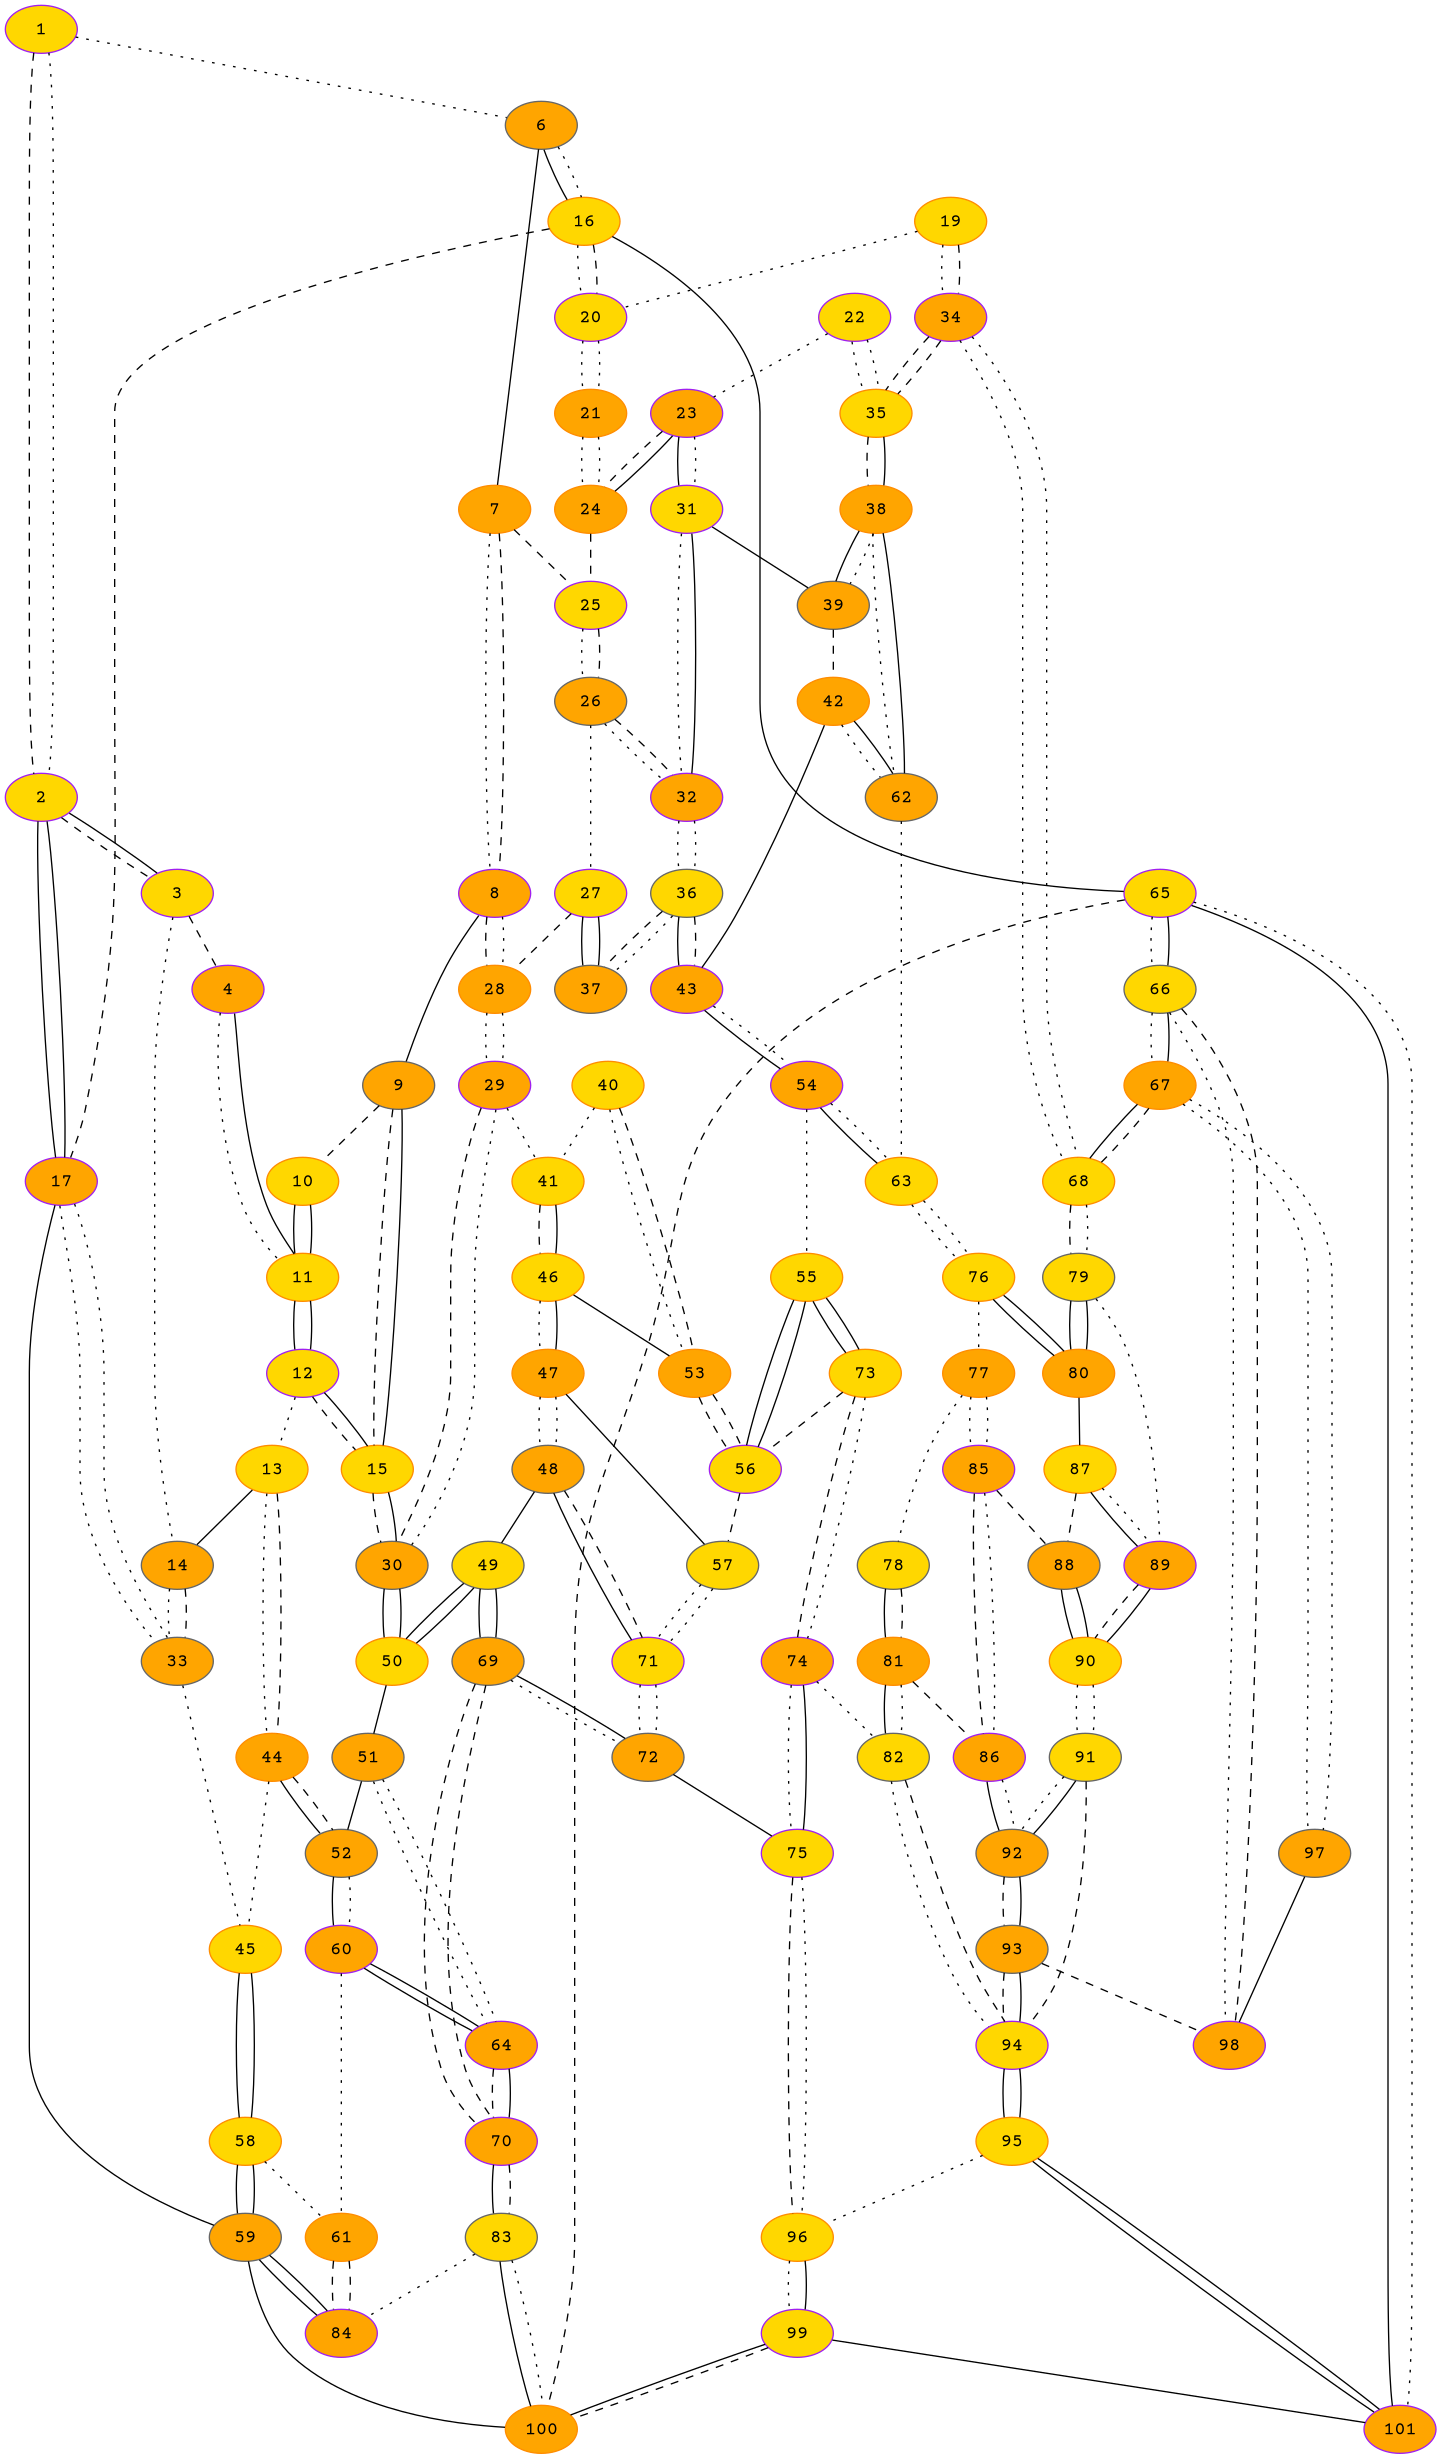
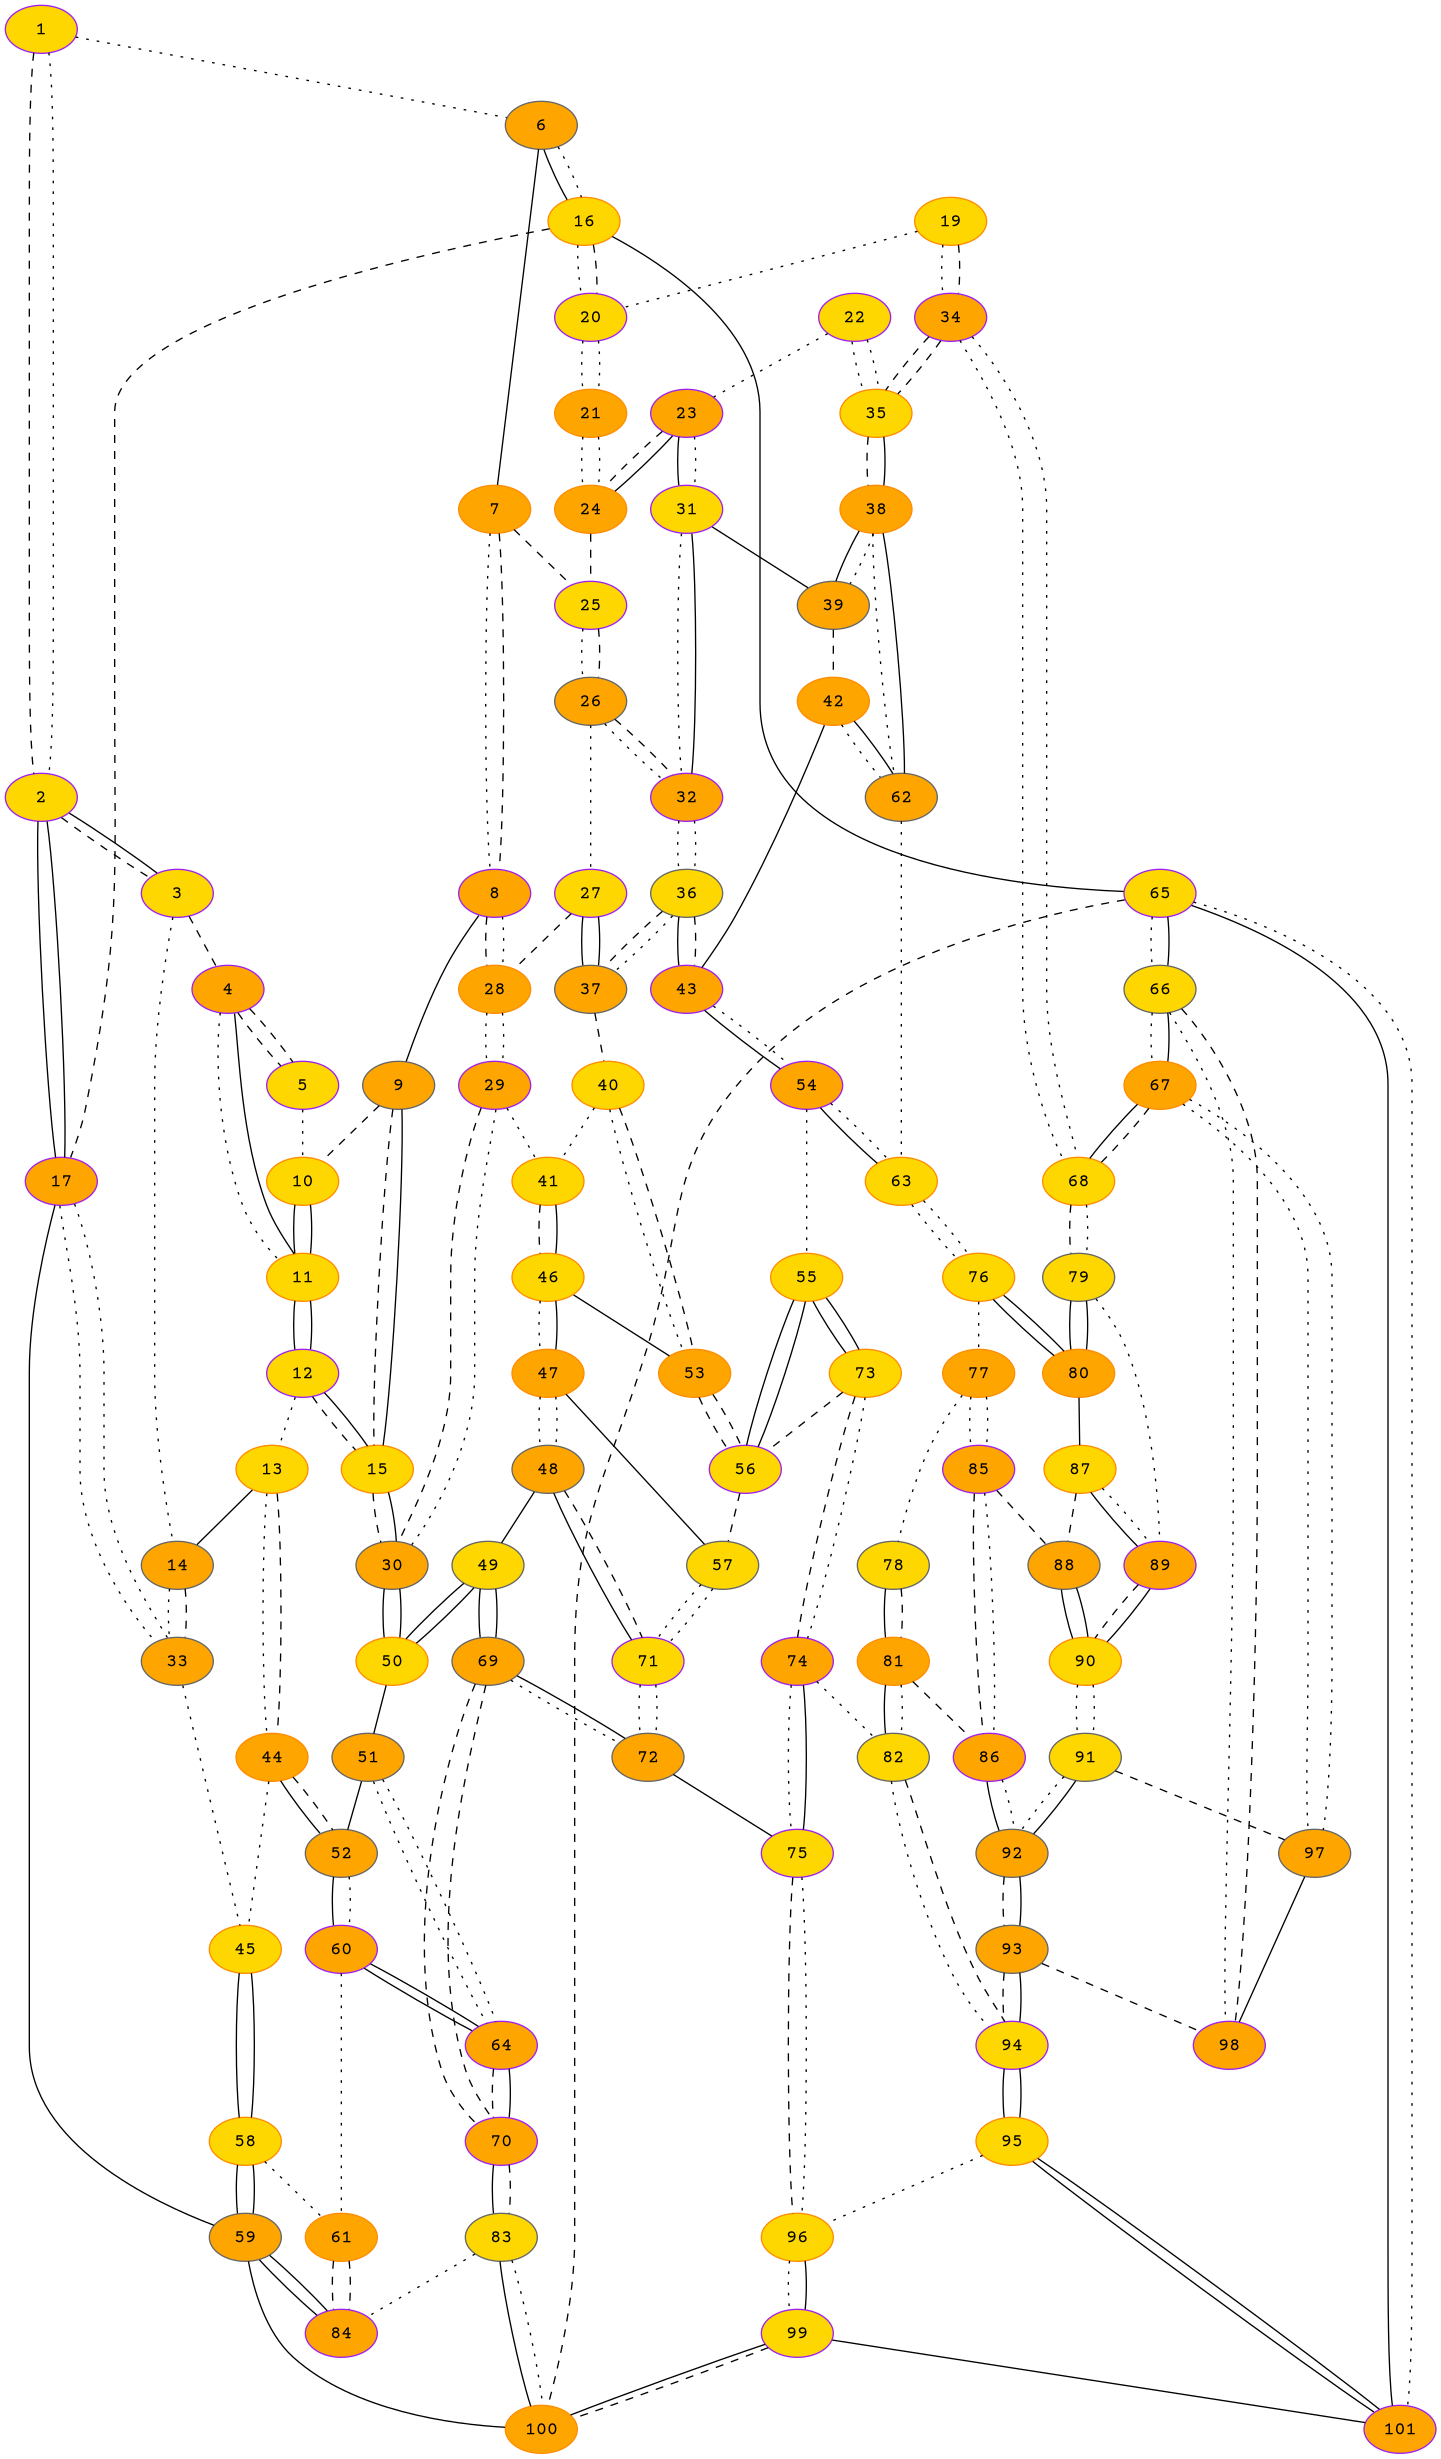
none -> (599, 1037)
none -> (303, 1085)
(1077, 1908) -> (1200, 1805)
